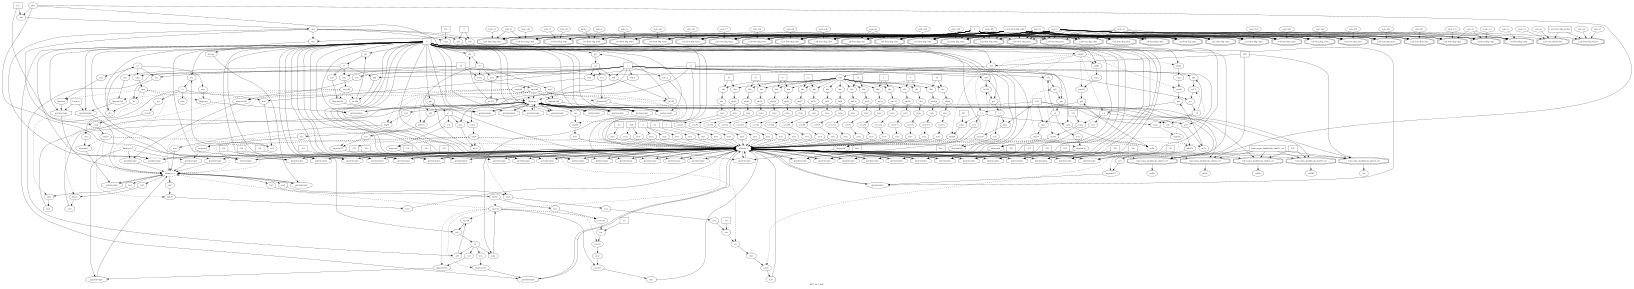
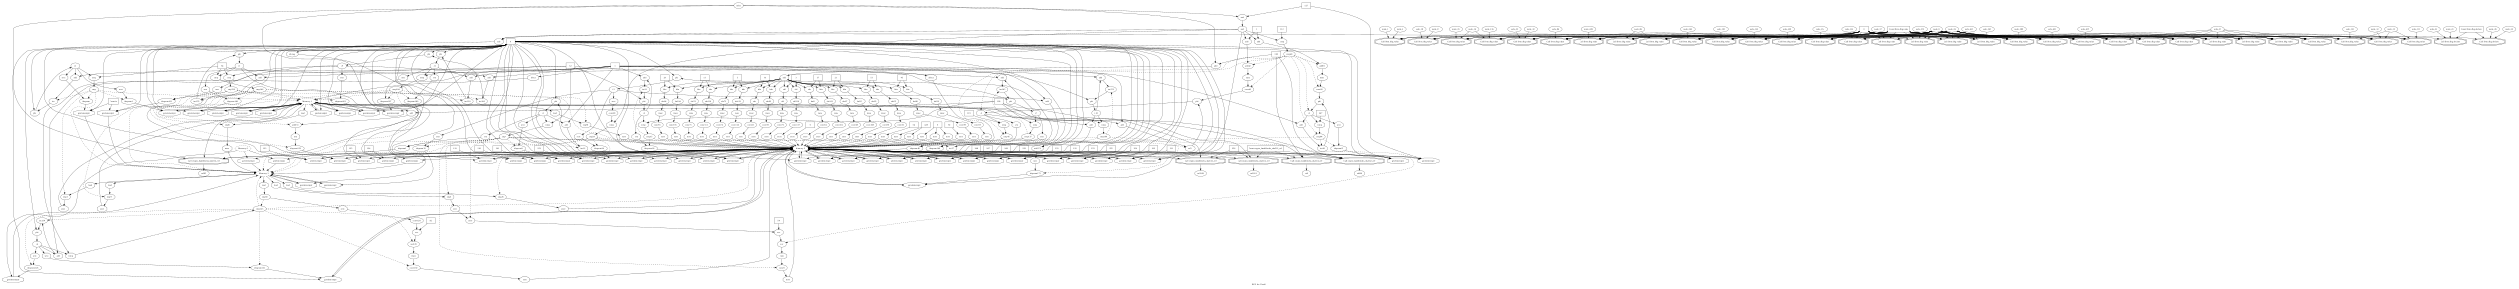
none -> (1531, 29)
none -> (902, 78)
(409, 140) -> (470, 167)
(587, 142) -> (678, 144)
none -> (599, 148)
(548, 212) -> none
(563, 218) -> (336, 238)
